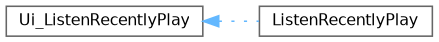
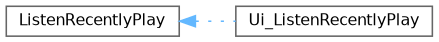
(239, 21) -> (216, 21)
